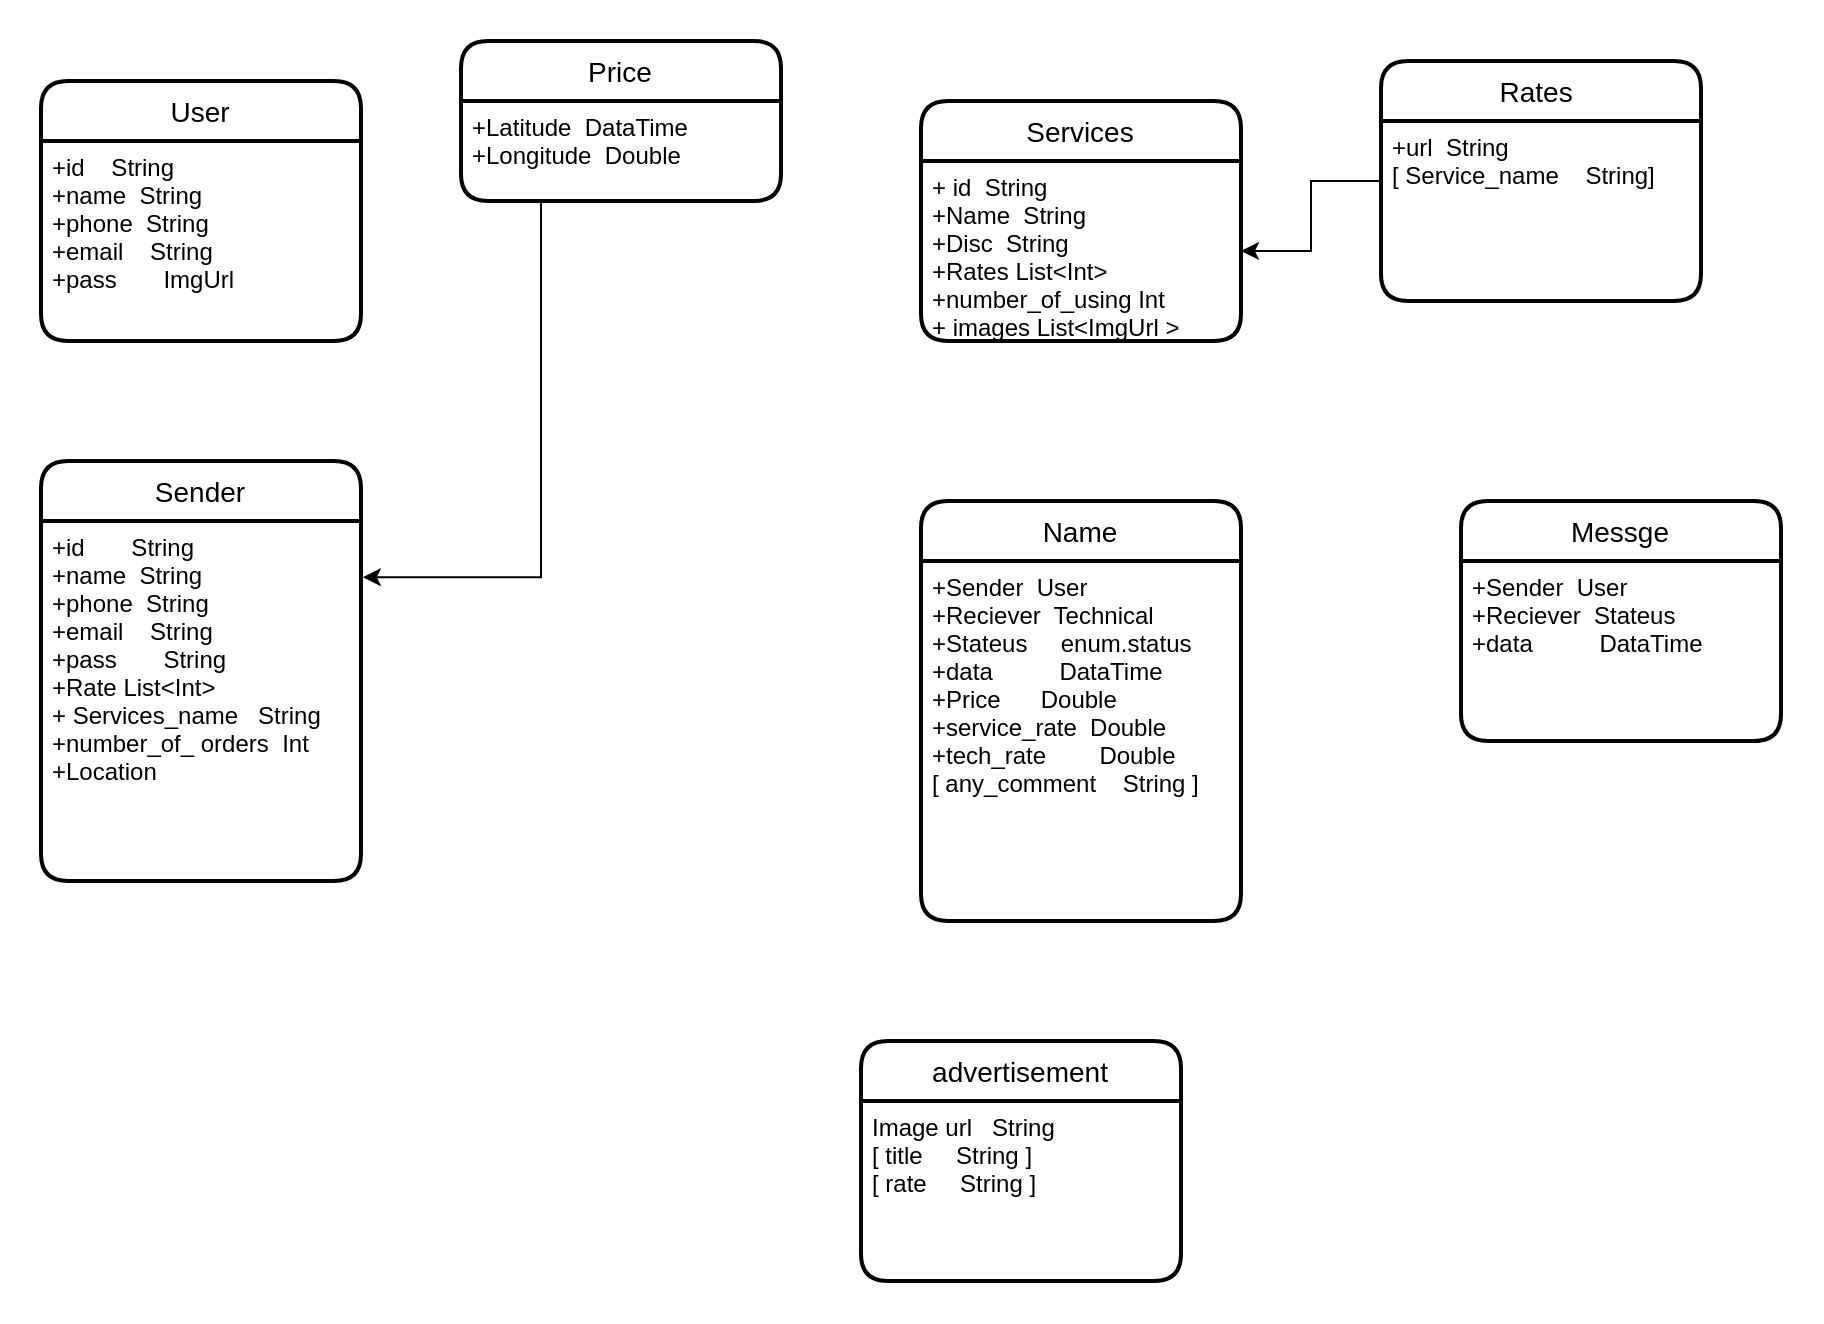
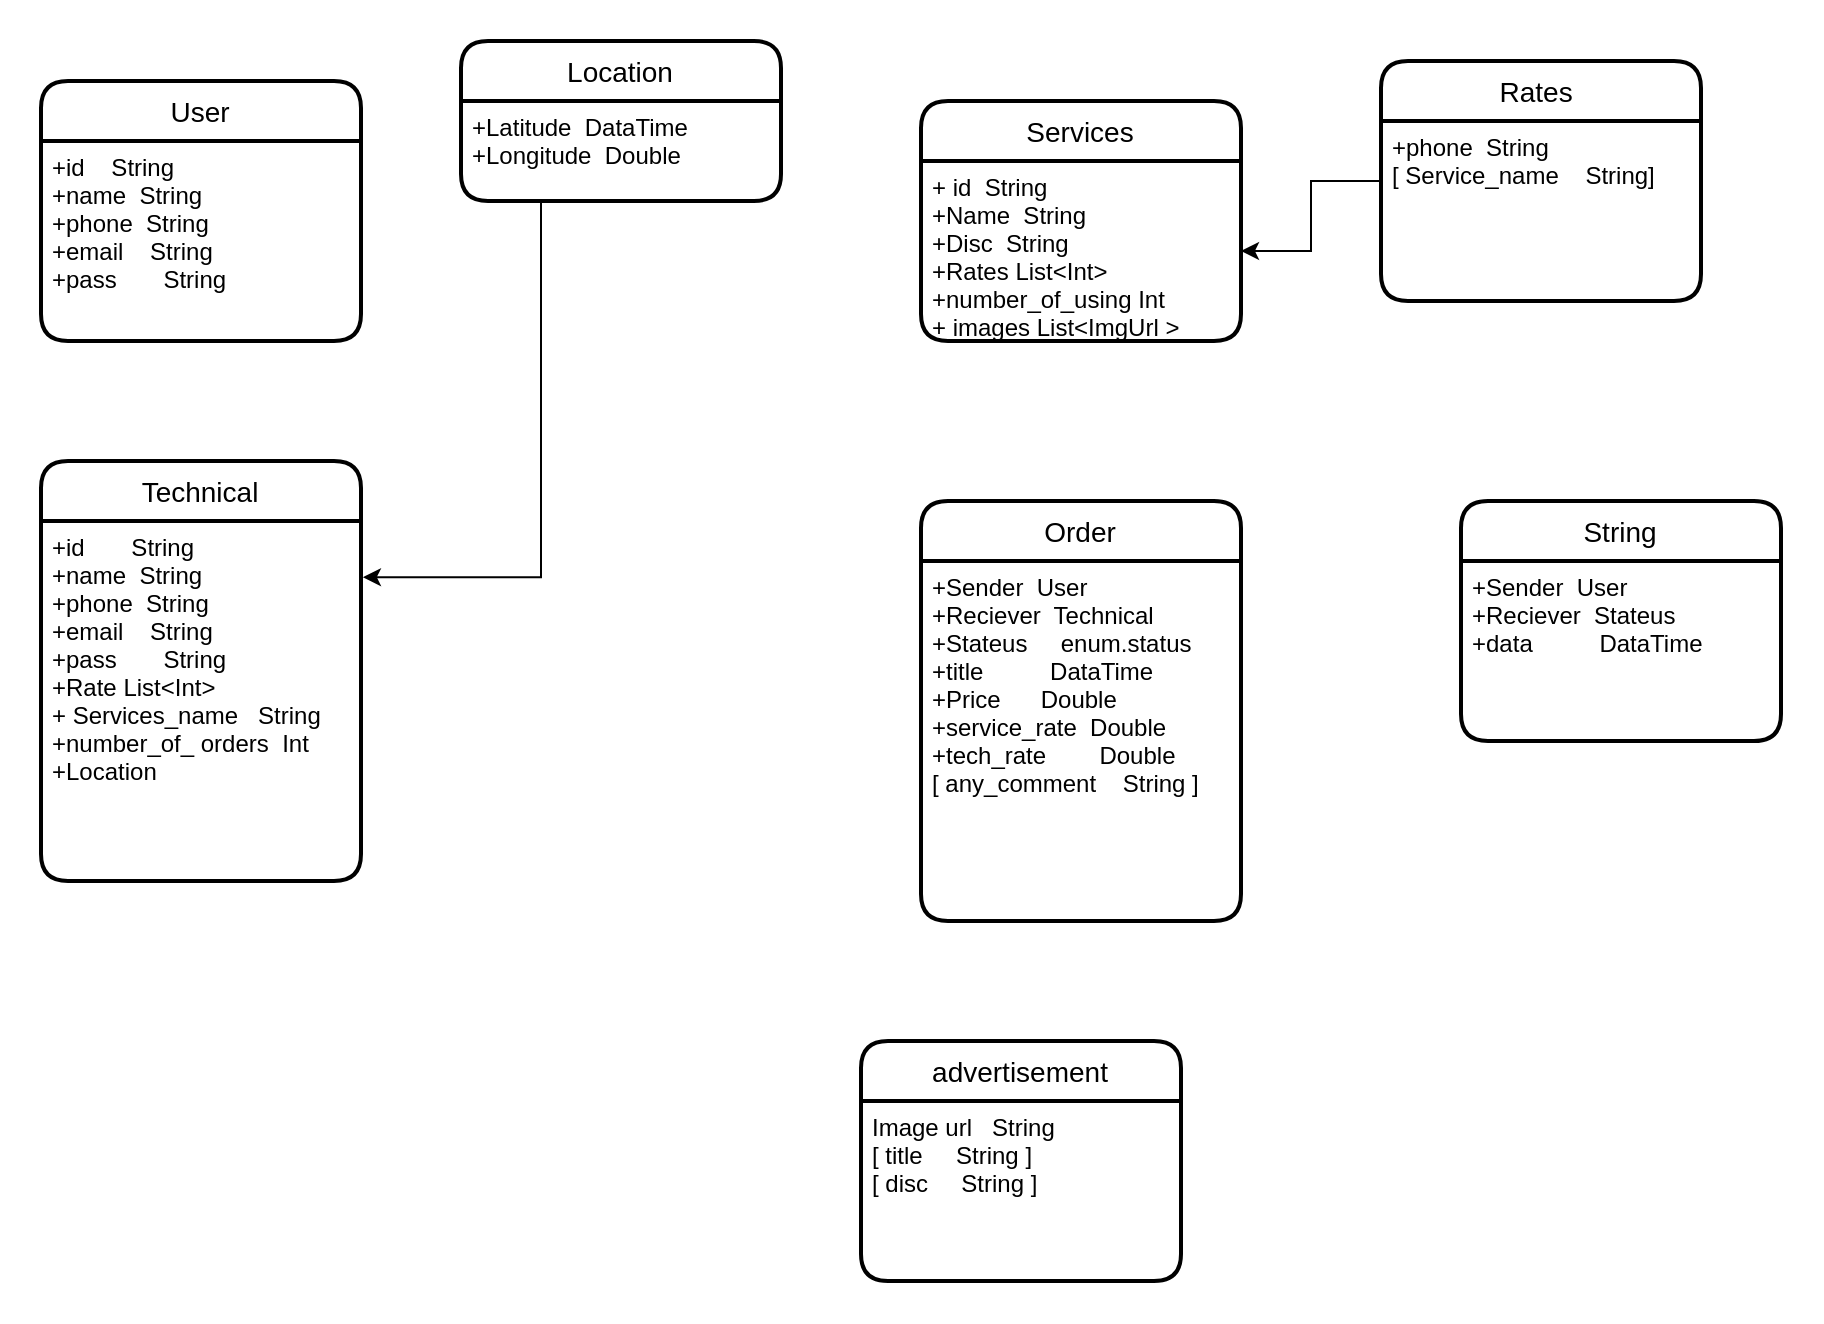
(620, 73) -> (620, 73)
(1463, 148) -> (1480, 148)
(127, 168) -> (127, 168)
(200, 493) -> (200, 493)
(1080, 533) -> (1080, 533)
(1620, 533) -> (1620, 533)
(1016, 588) -> (1016, 588)
(980, 1128) -> (980, 1128)
